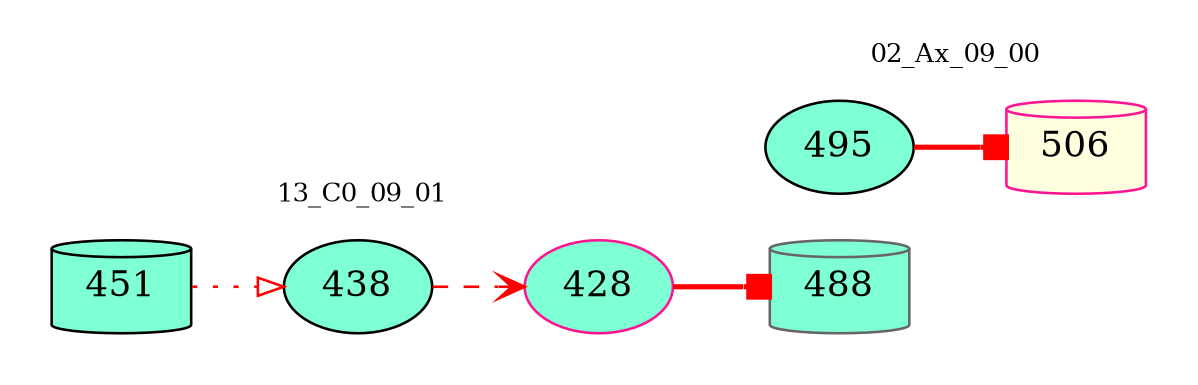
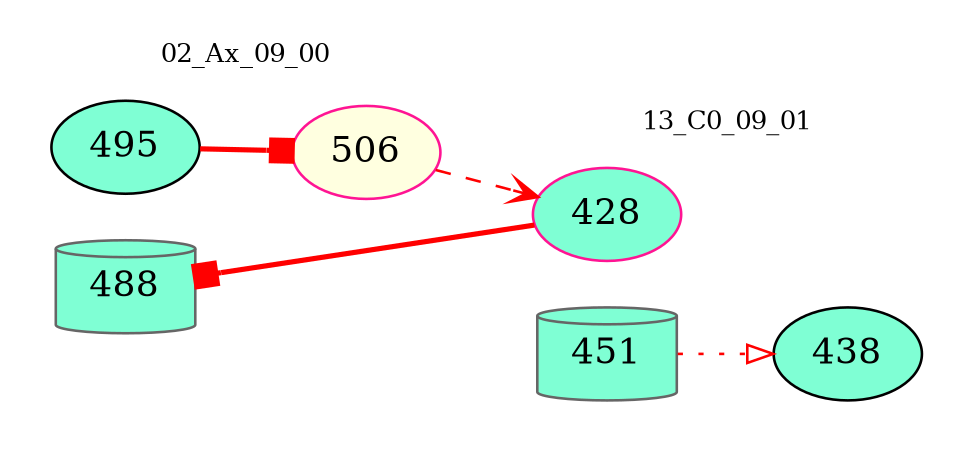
(1076, 147) -> (366, 152)
(121, 287) -> (607, 354)
(466, 287) -> (476, 181)
